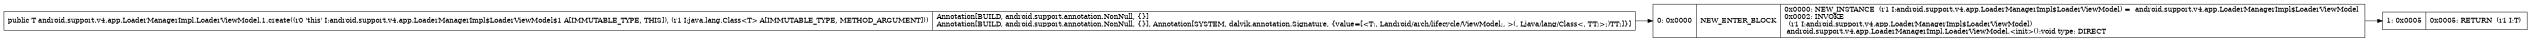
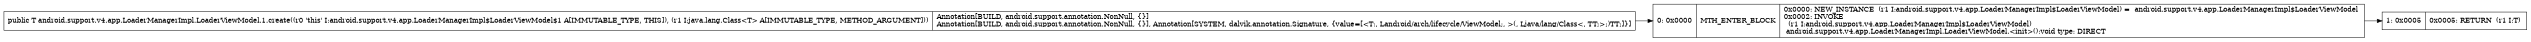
(1738, 21) -> (1738, 21)
